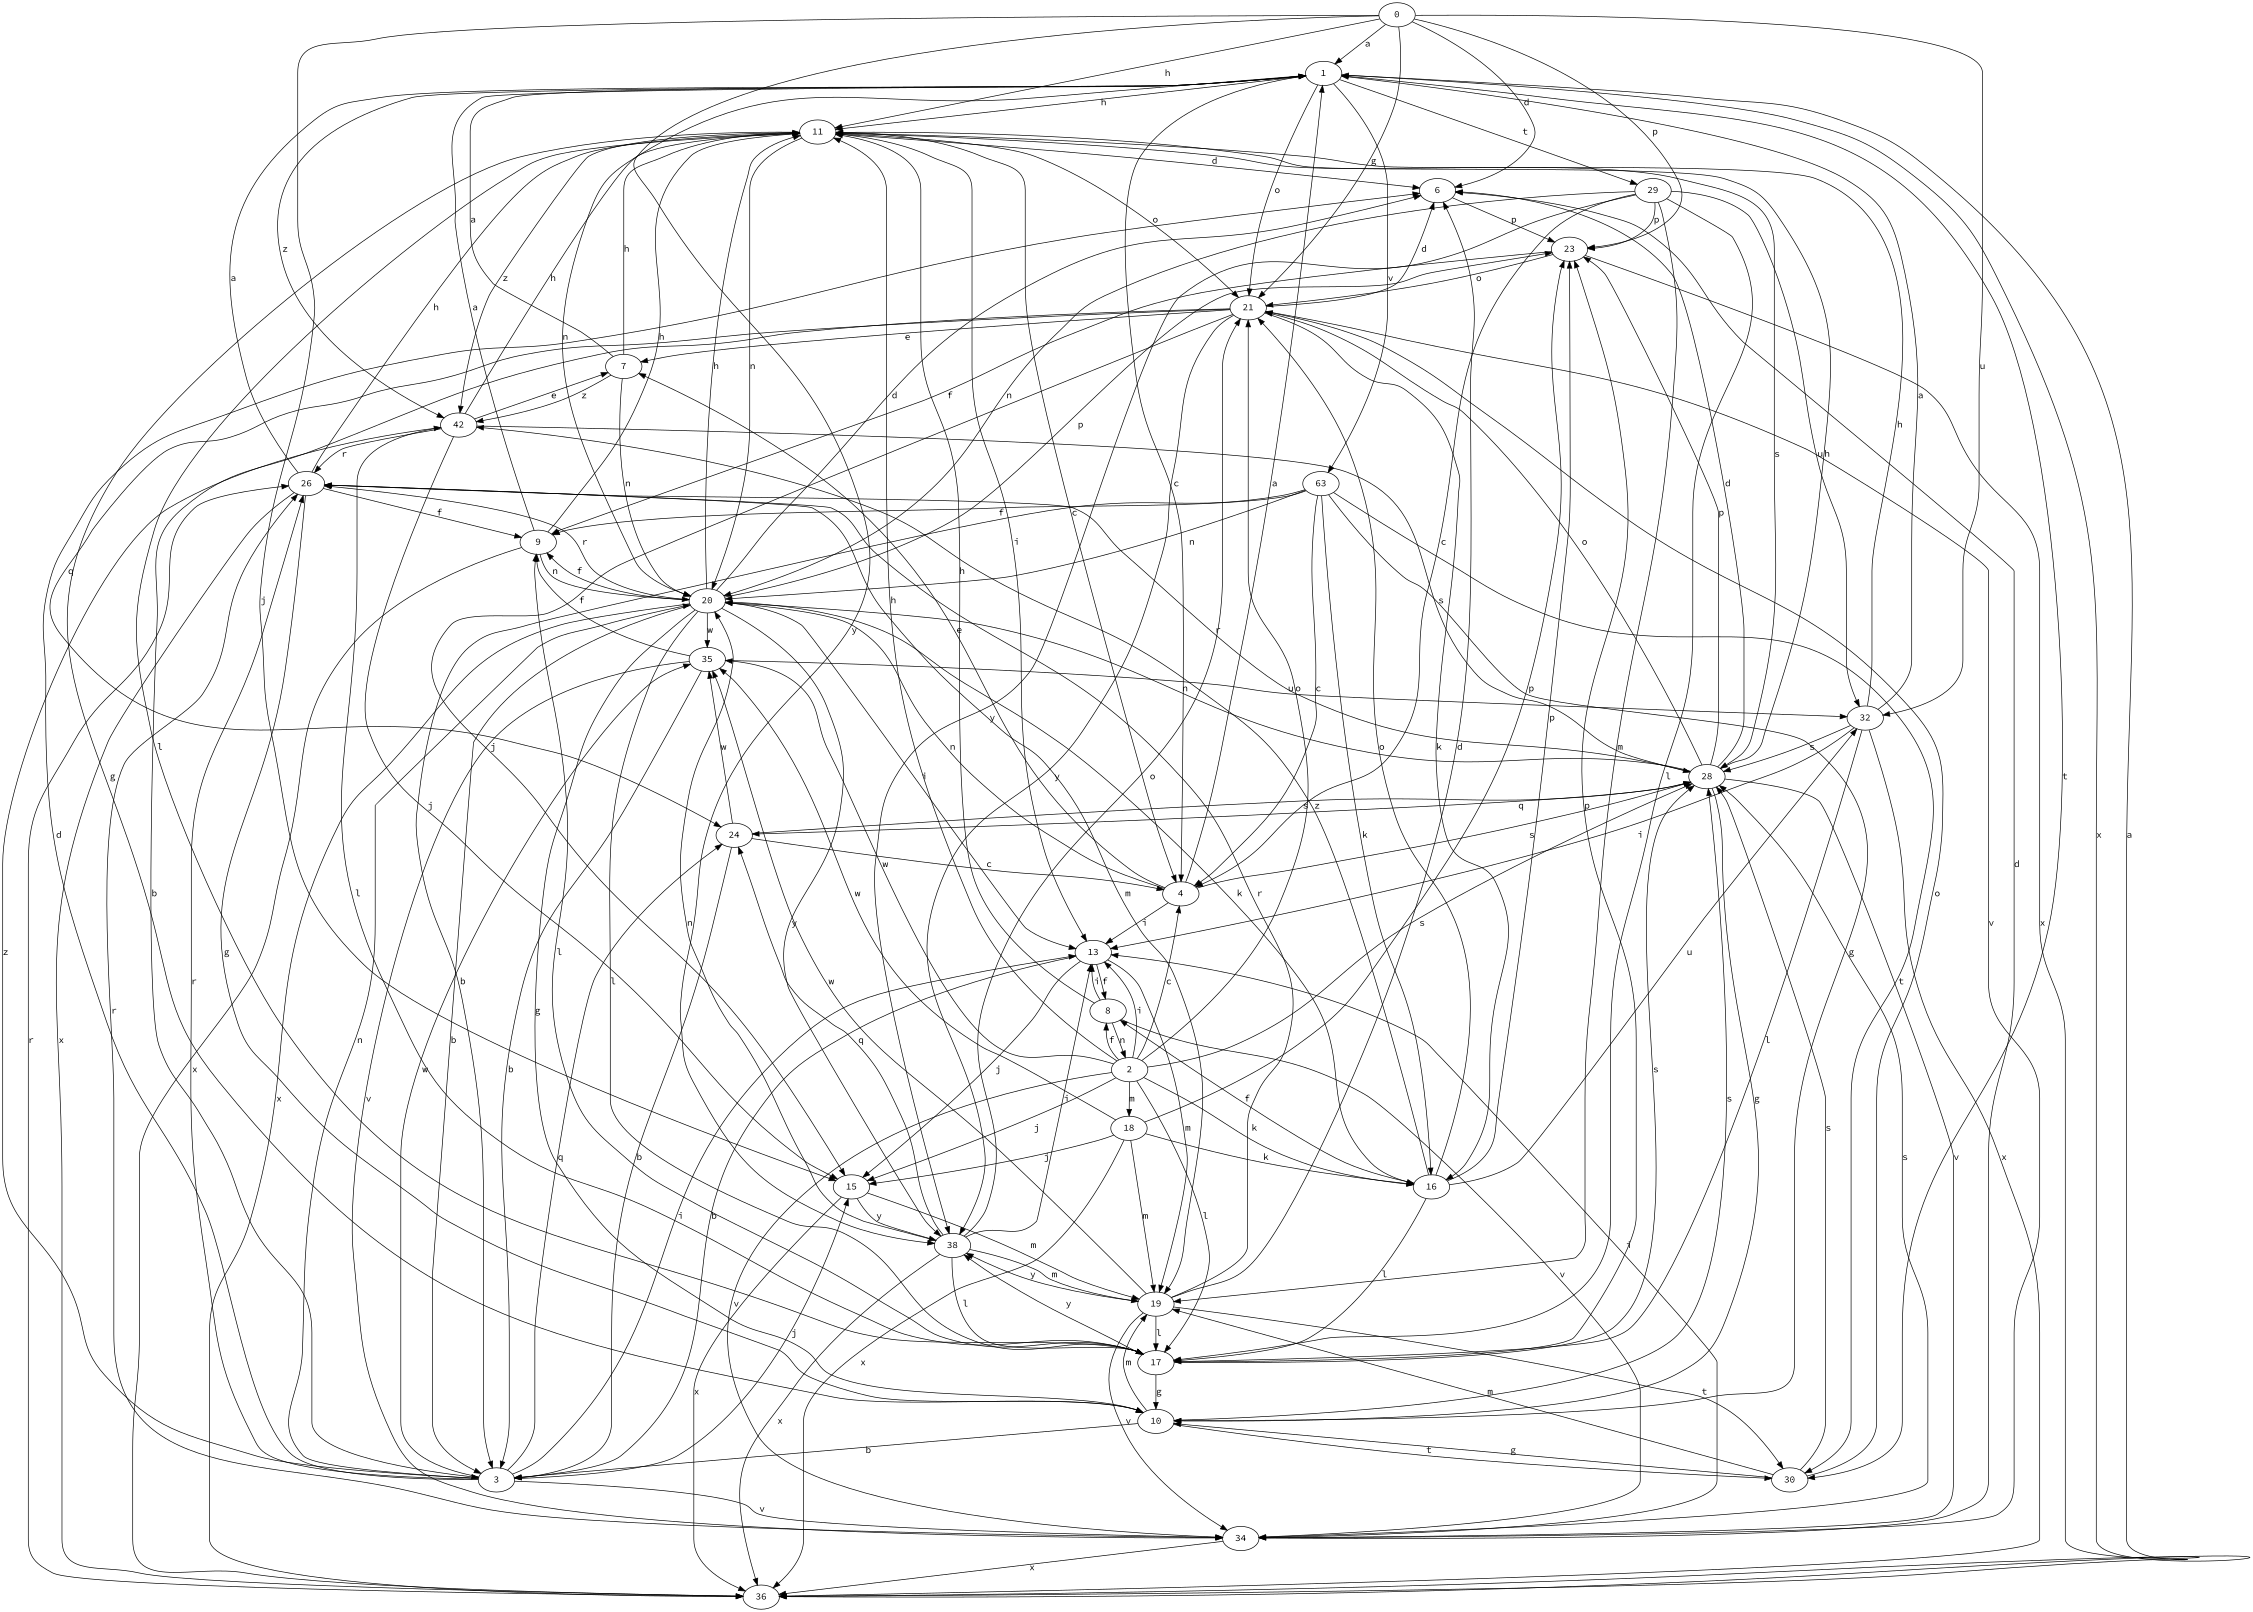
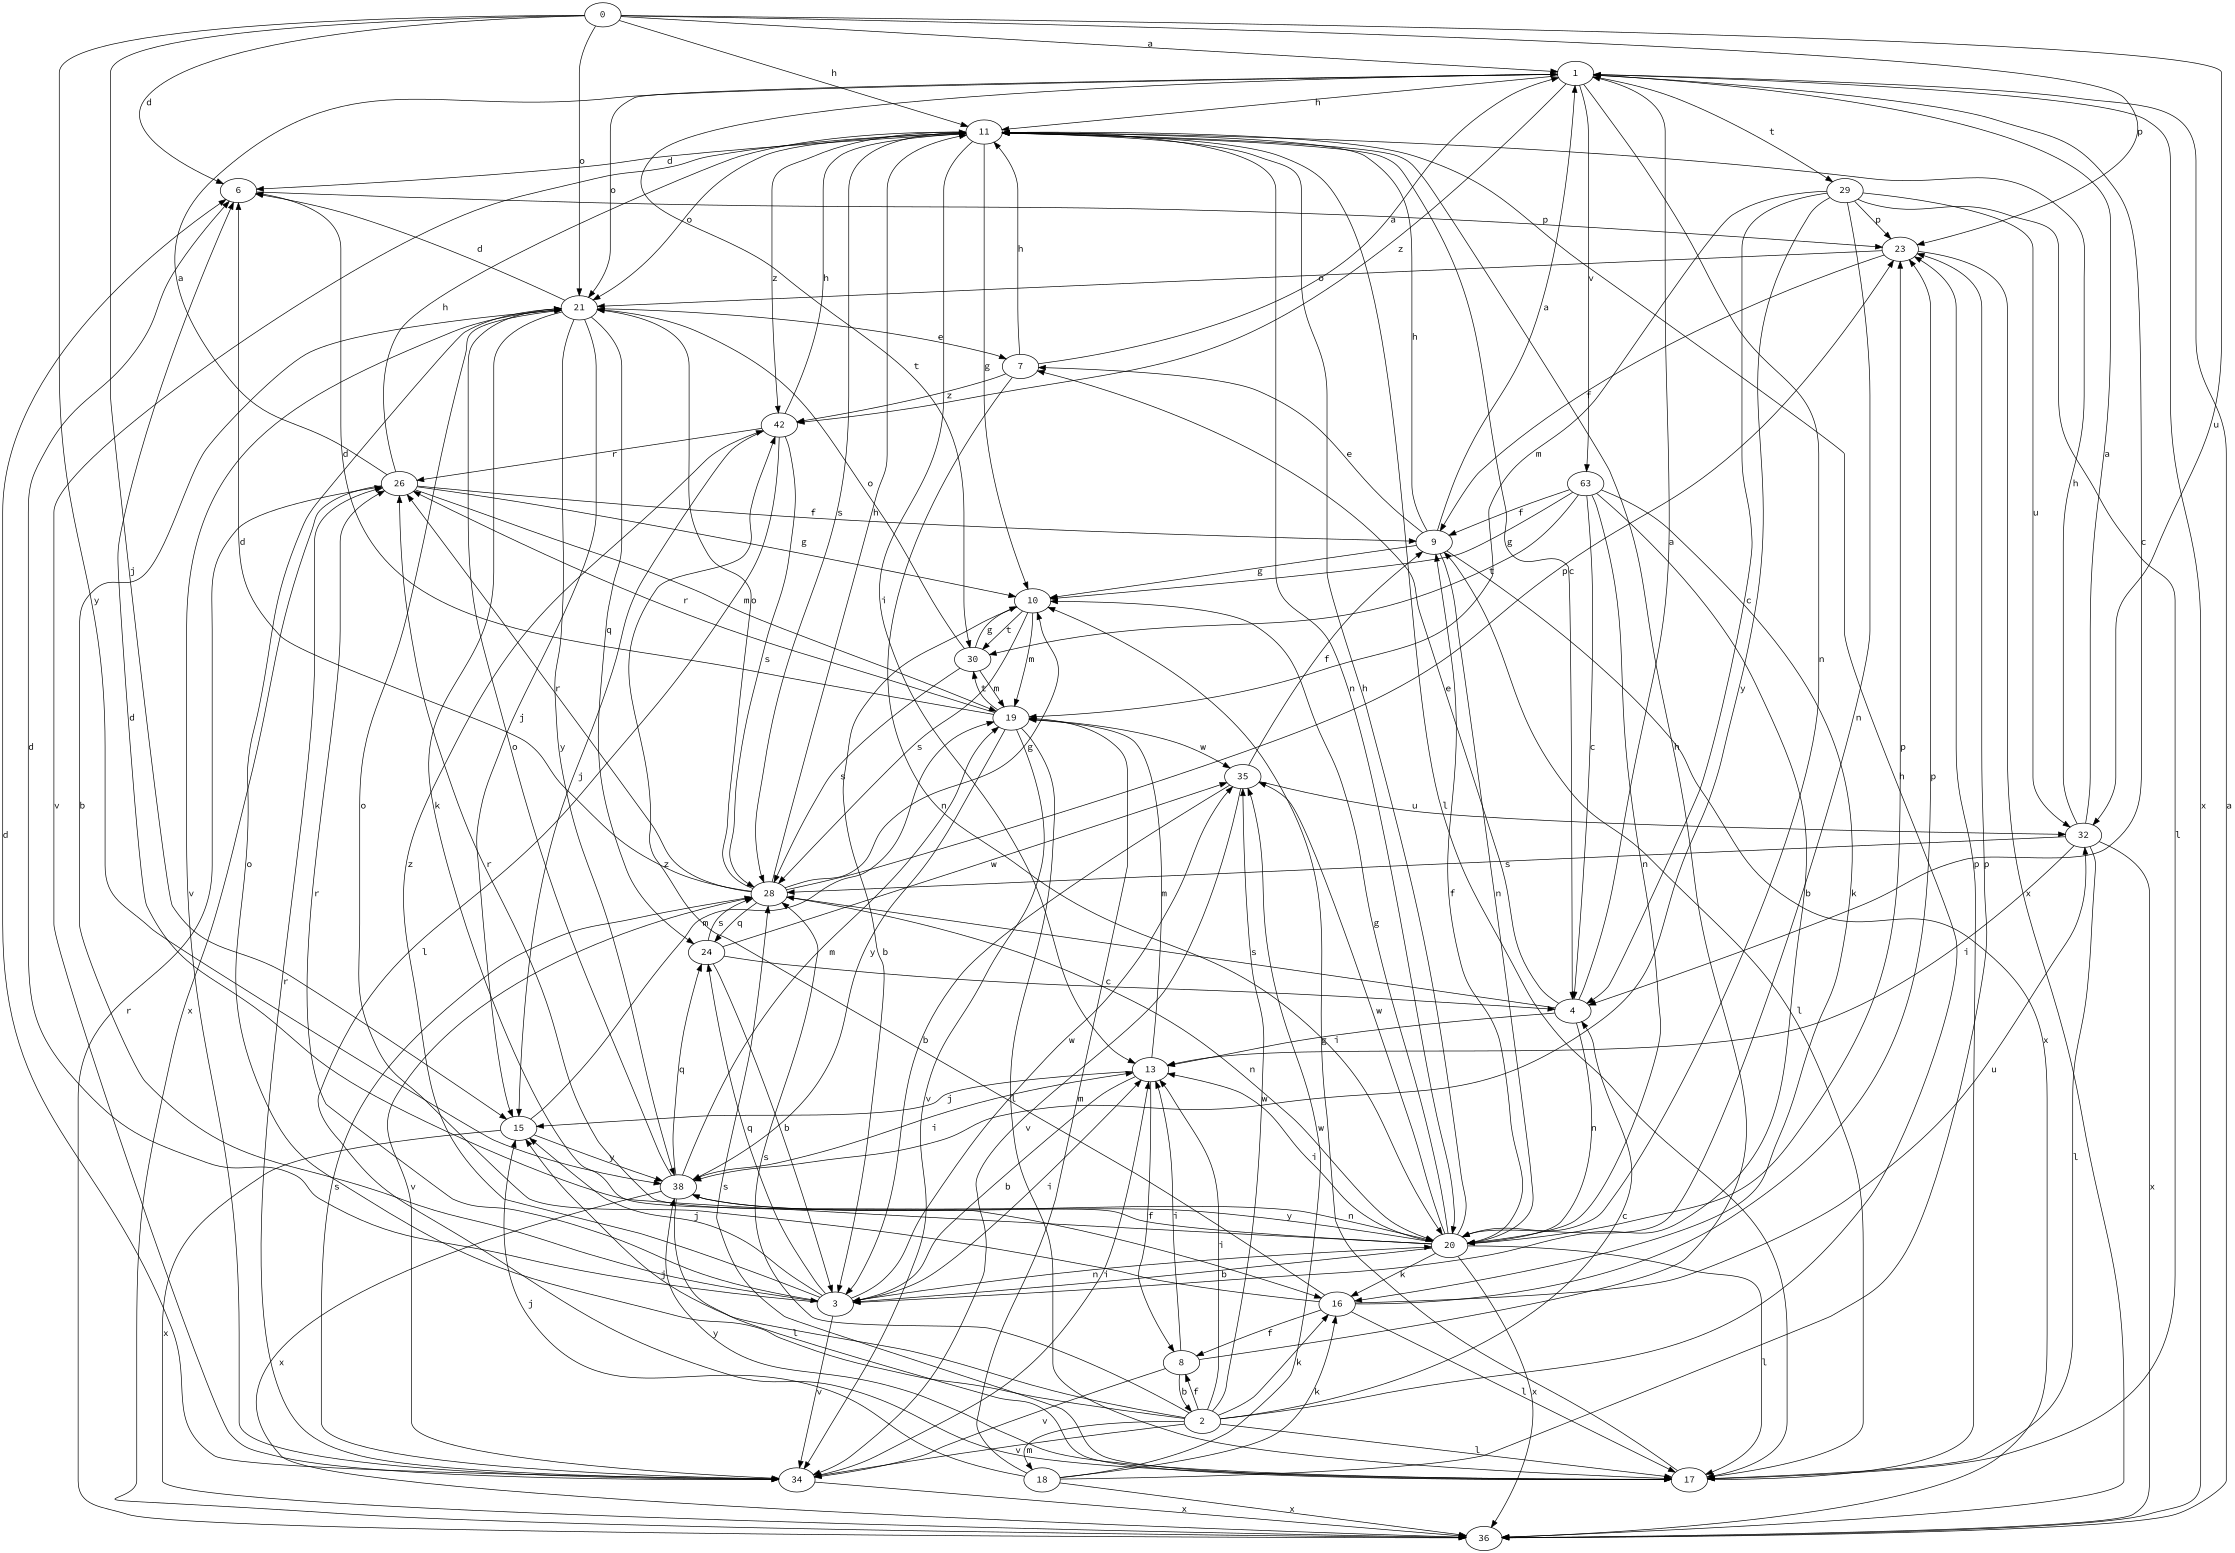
(1374, 161) -> (582, 161)
(538, 397) -> (1260, 392)
none -> (1237, 571)
none -> (54, 751)
(1123, 1040) -> (1185, 1392)
